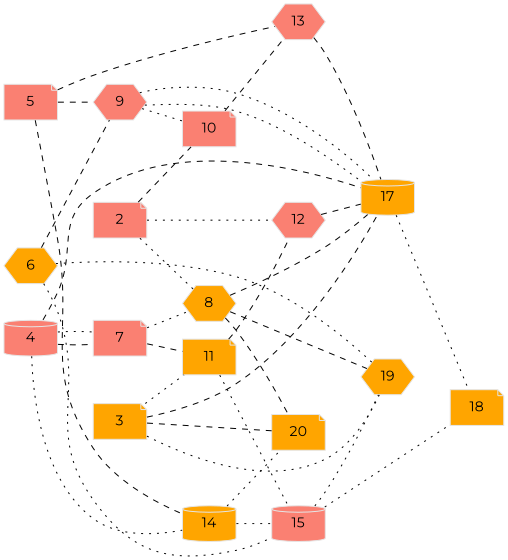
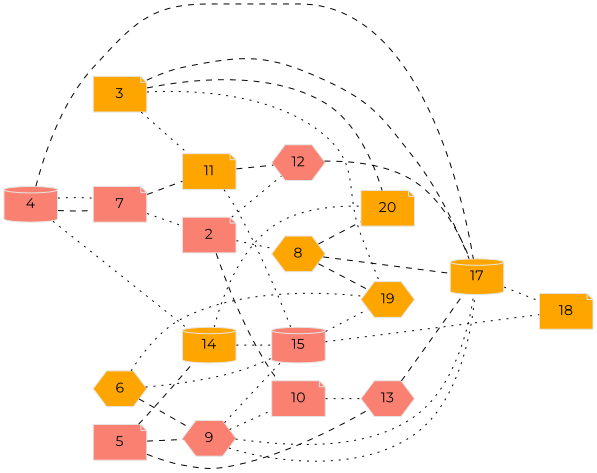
(255, 75) -> (343, 399)
(168, 320) -> (165, 220)
none -> (252, 393)
